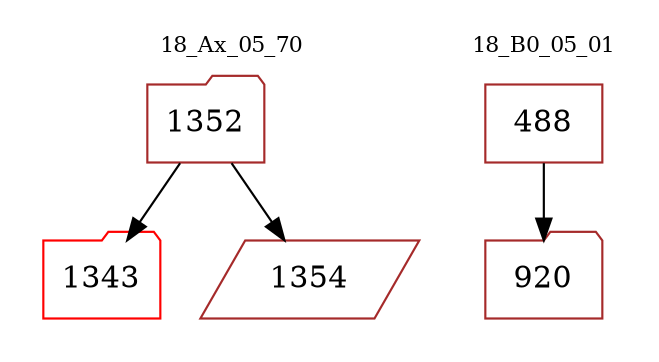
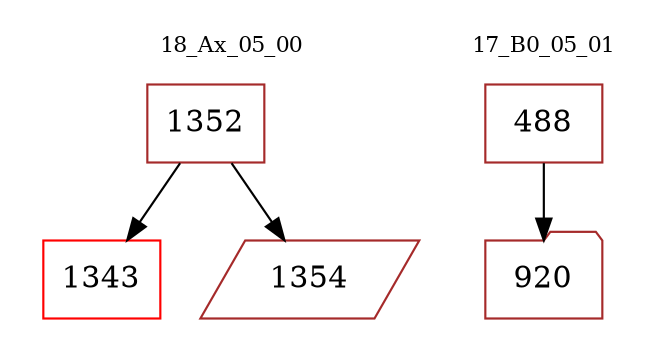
(232, 47) -> (232, 47)
(544, 47) -> (544, 47)
(206, 123) -> (206, 123)
(102, 280) -> (102, 280)
